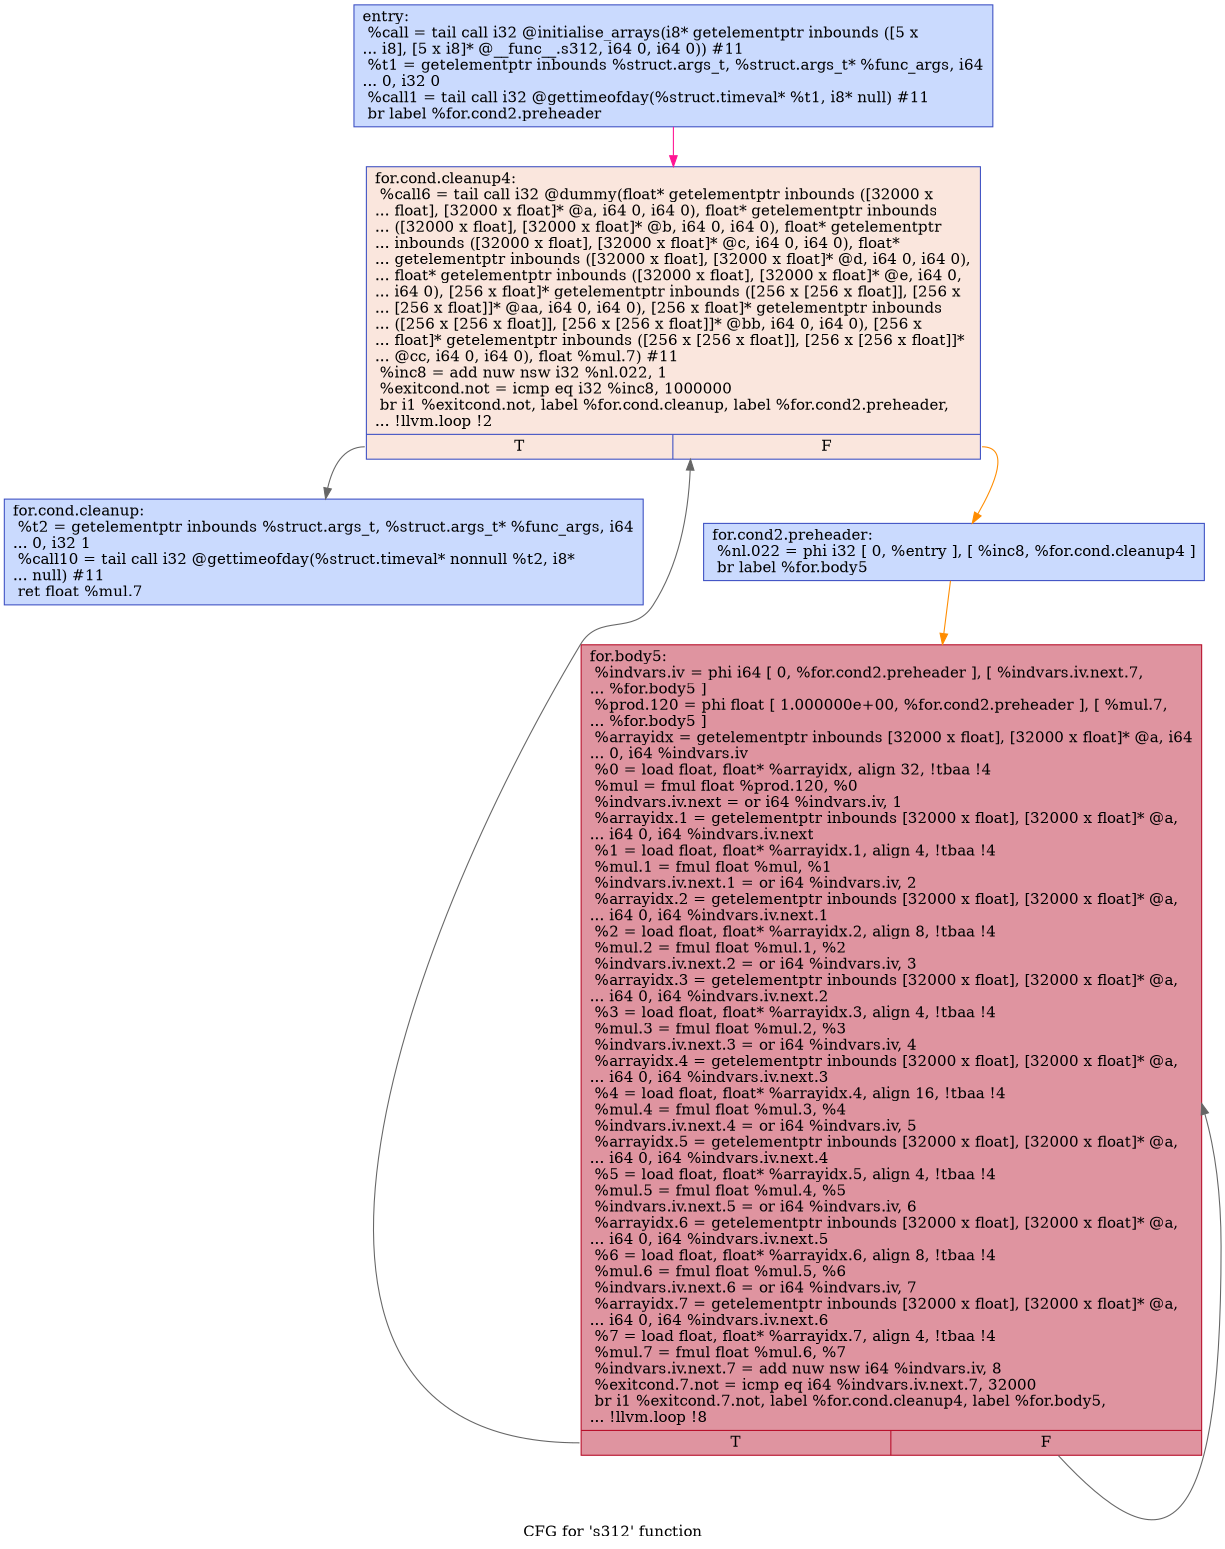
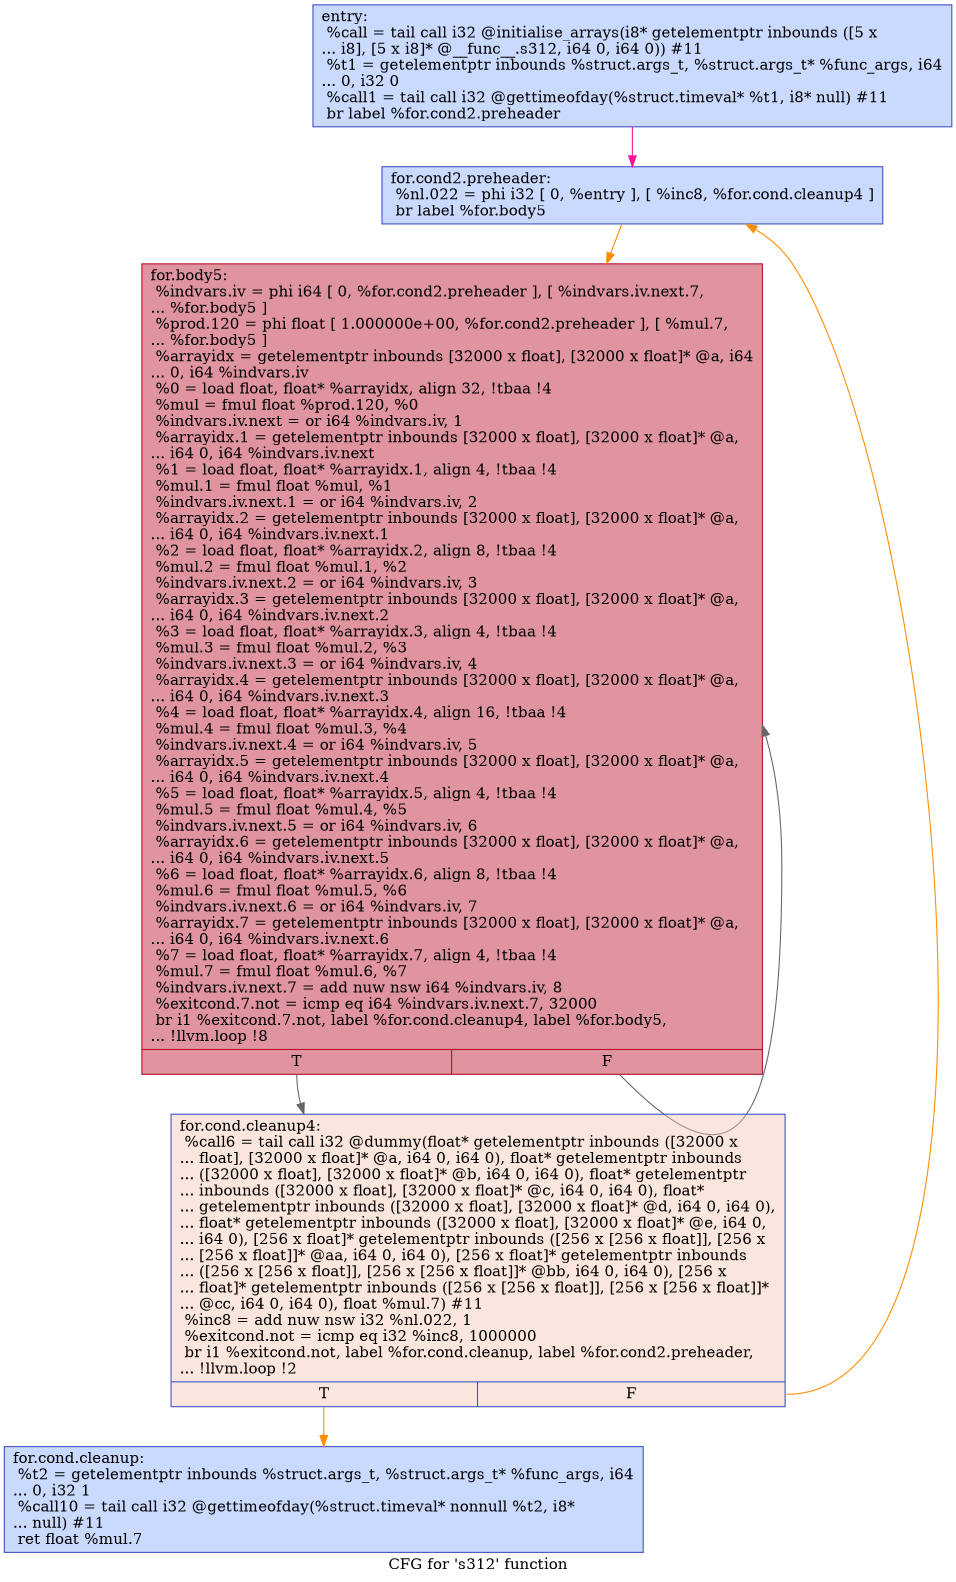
(673, 141) -> (632, 141)
(339, 461) -> (324, 1421)
